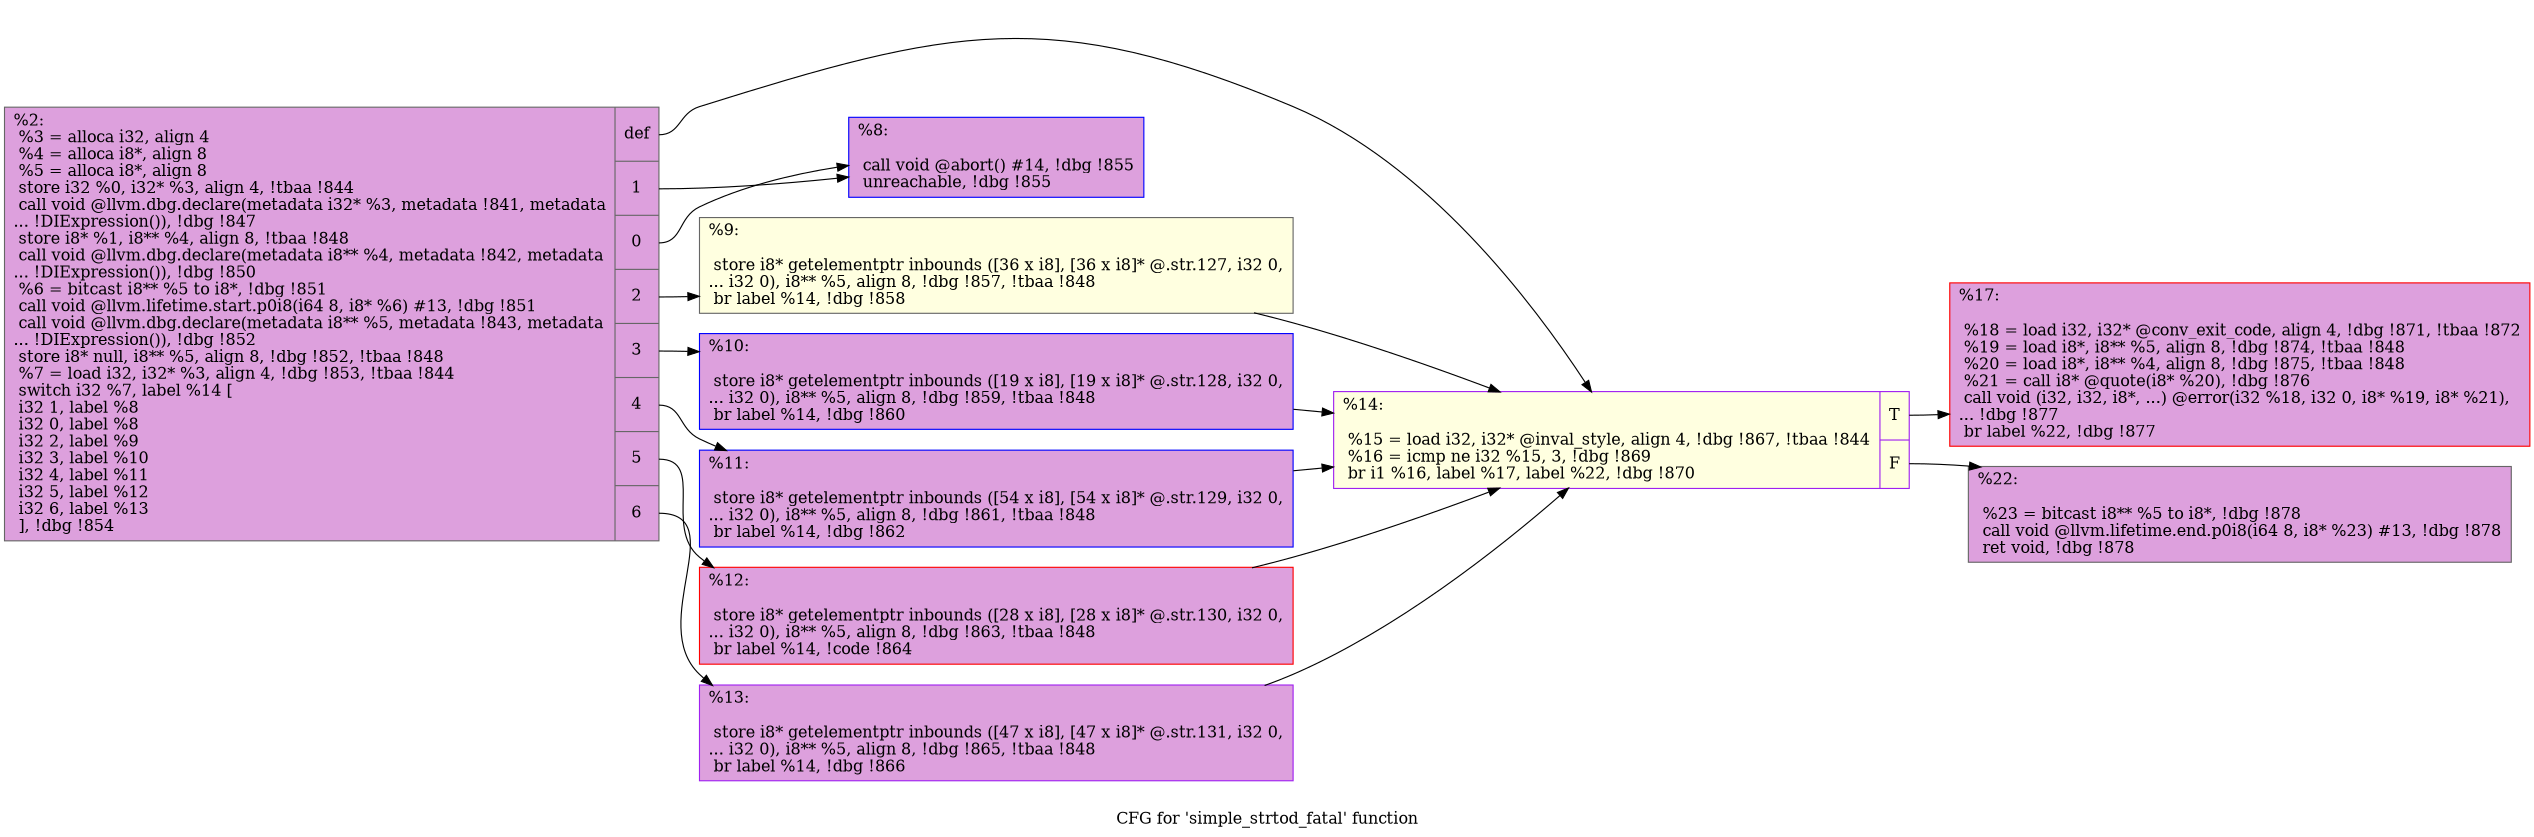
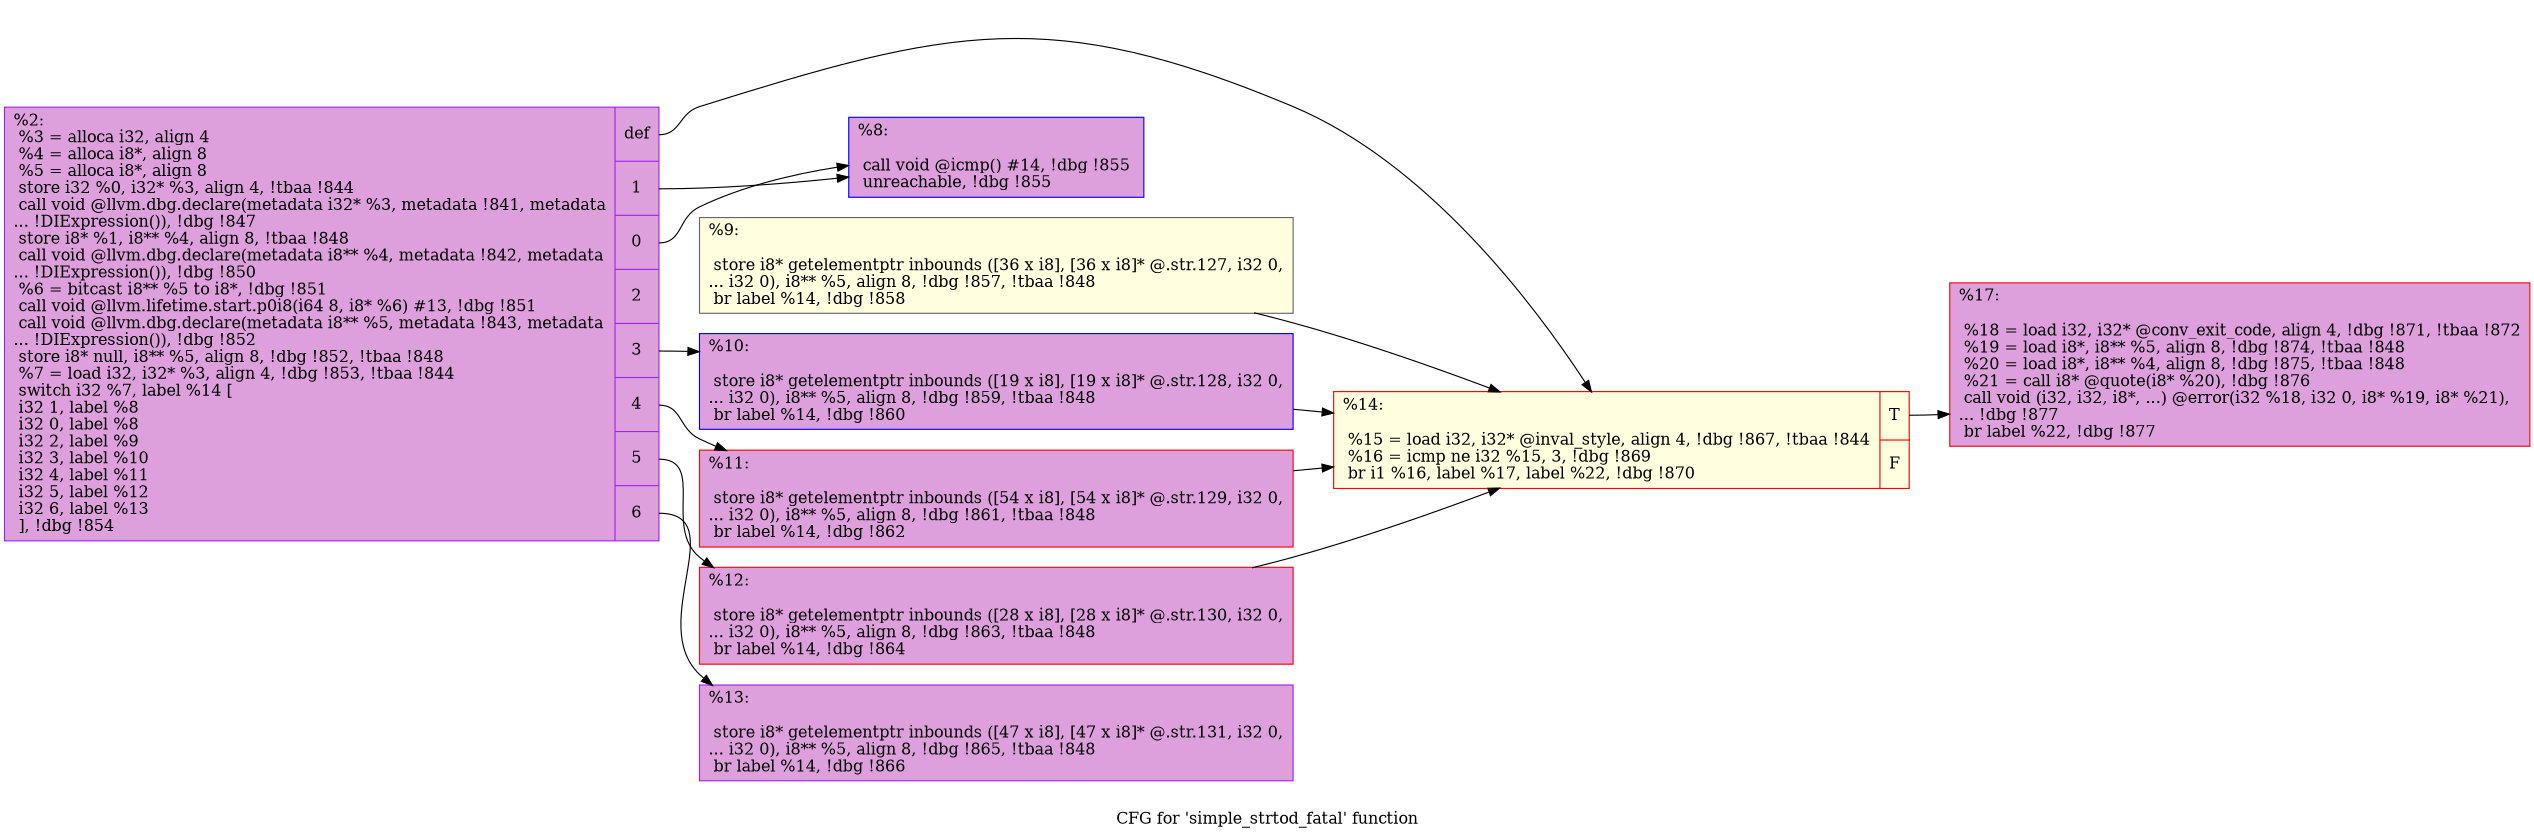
(996, 166) -> (994, 166)
(673, 297) -> none
(332, 324) -> (332, 324)
(1621, 440) -> (1621, 440)
(996, 499) -> (996, 499)
(2240, 514) -> none
(1420, 603) -> none
(810, 650) -> (807, 650)
